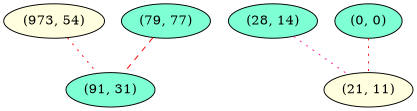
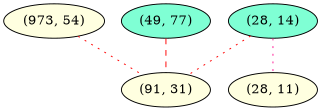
(166, 21) -> (166, 21)
(369, 21) -> none
none -> (219, 55)
(111, 90) -> (166, 90)
(369, 90) -> (273, 90)
